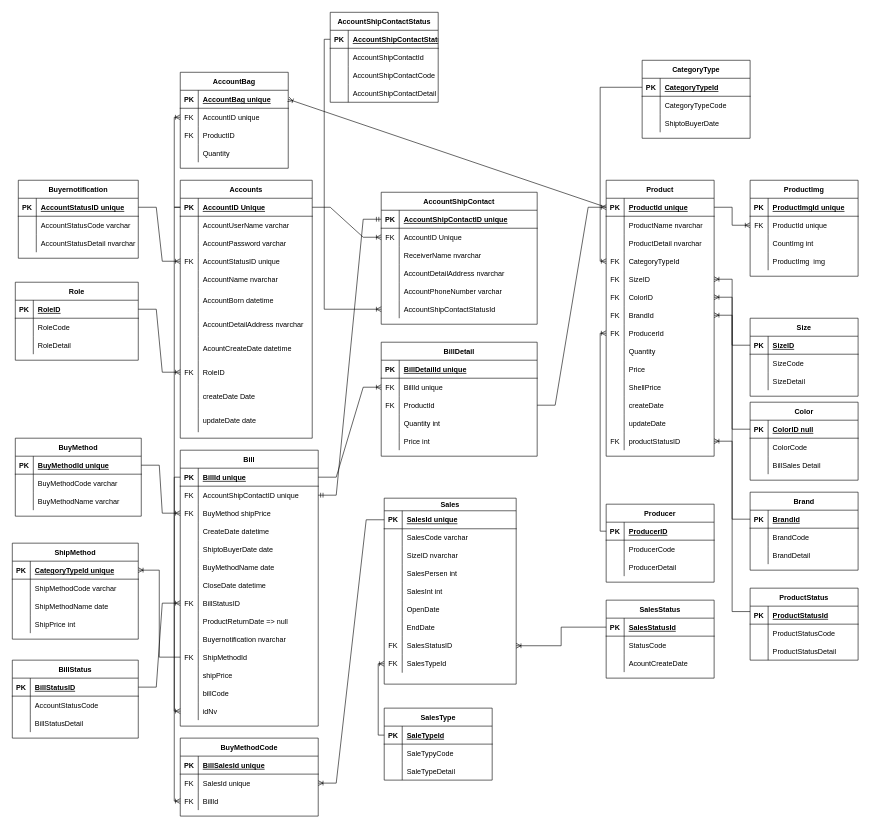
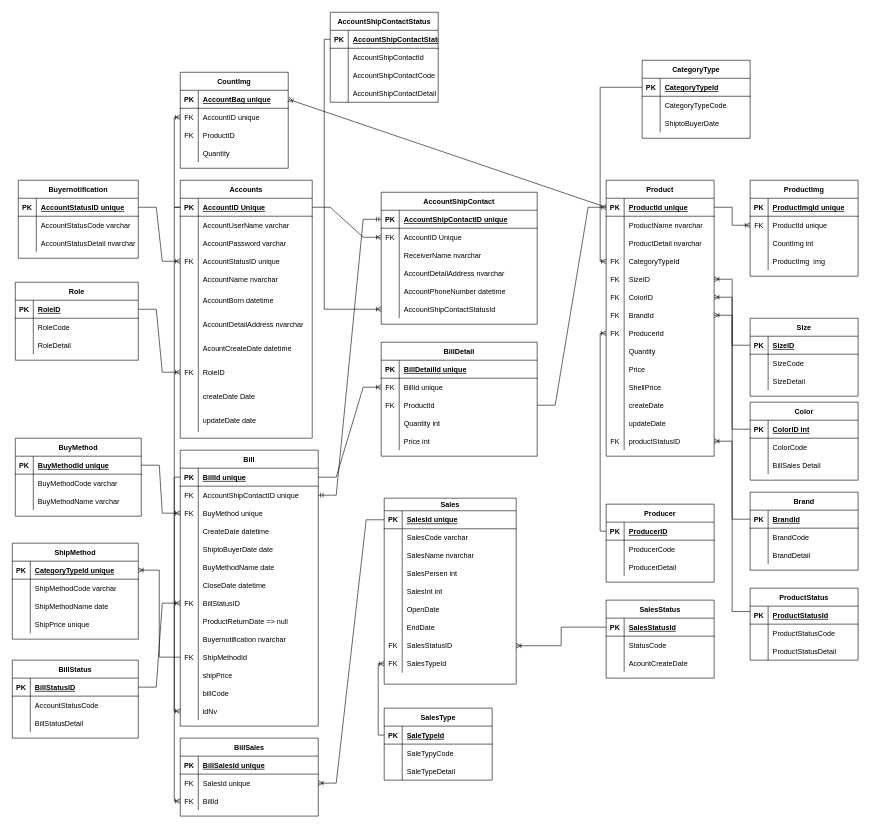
(234, 82) -> (234, 82)
(455, 292) -> (456, 292)
(793, 430) -> (792, 430)
(238, 514) -> (233, 514)
(435, 556) -> (441, 556)
(57, 625) -> (63, 625)
(249, 748) -> (249, 748)
